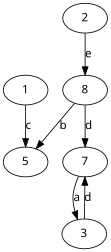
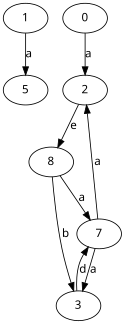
none -> (85, 18)
(58, 123) -> (59, 230)
(29, 126) -> (29, 54)
(89, 126) -> (82, 198)
none -> (93, 166)
